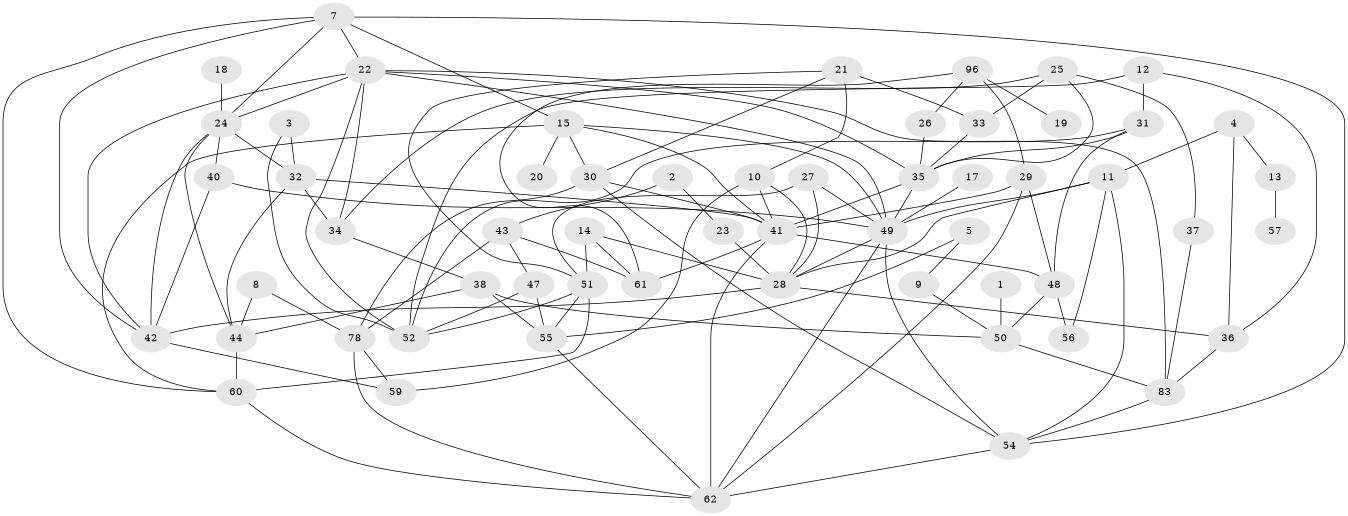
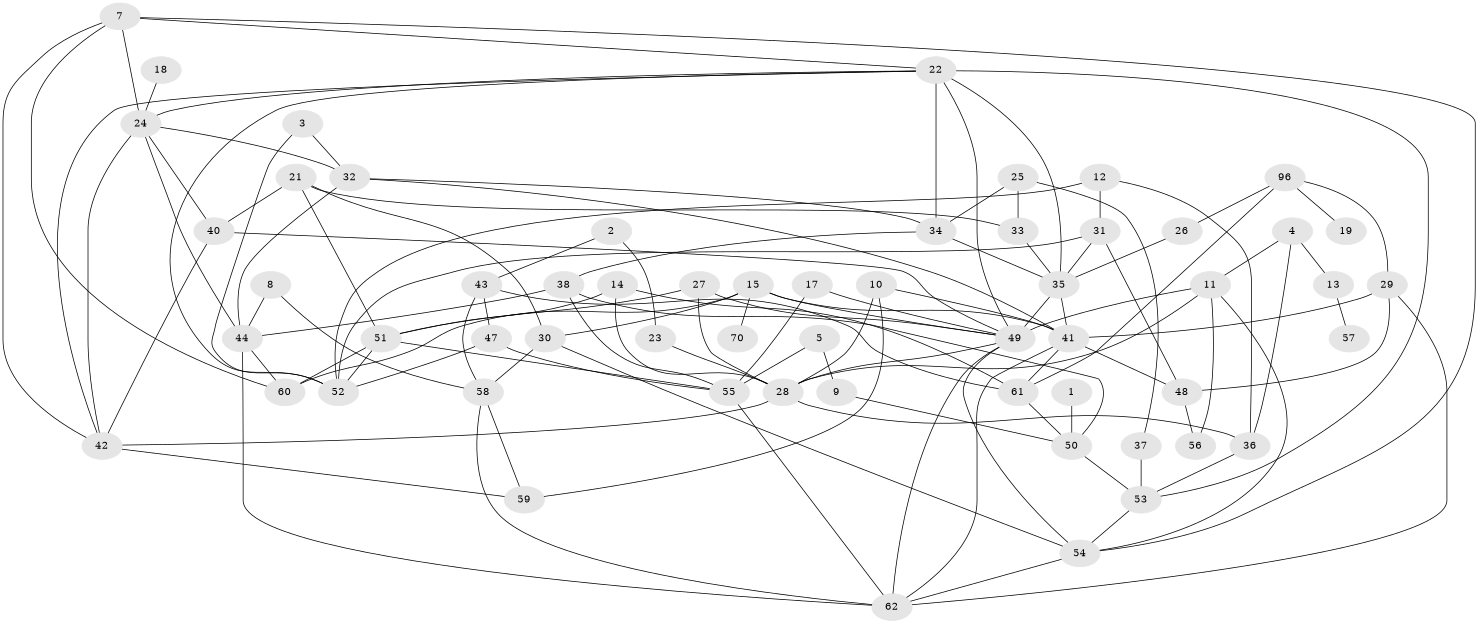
(439, 66) -> none
(843, 129) -> (262, 200)
(1046, 161) -> (998, 258)
(537, 178) -> (738, 339)
(686, 201) -> none
(1029, 310) -> (1048, 422)
(355, 339) -> (483, 392)
none -> (774, 340)
(1165, 392) -> (1141, 500)
(461, 480) -> (477, 569)
